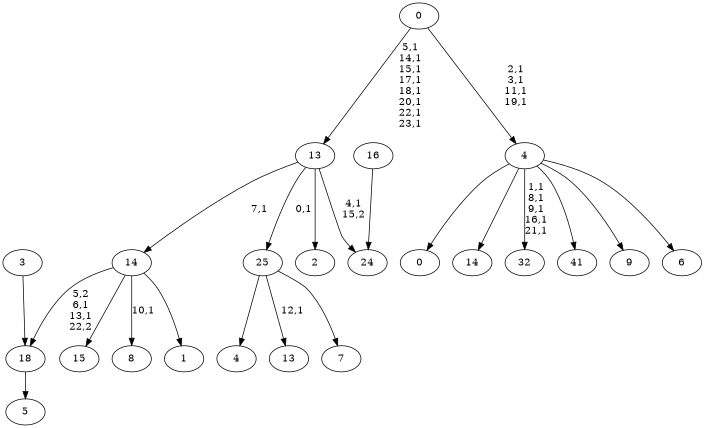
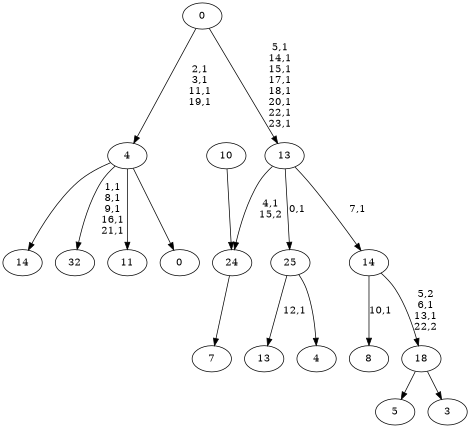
(373, 156) -> (226, 156)
(315, 263) -> none
(577, 263) -> (127, 263)
(630, 263) -> none
(682, 263) -> none
(314, 298) -> (223, 307)
(24, 307) -> (433, 382)
(79, 359) -> none
(184, 359) -> none
